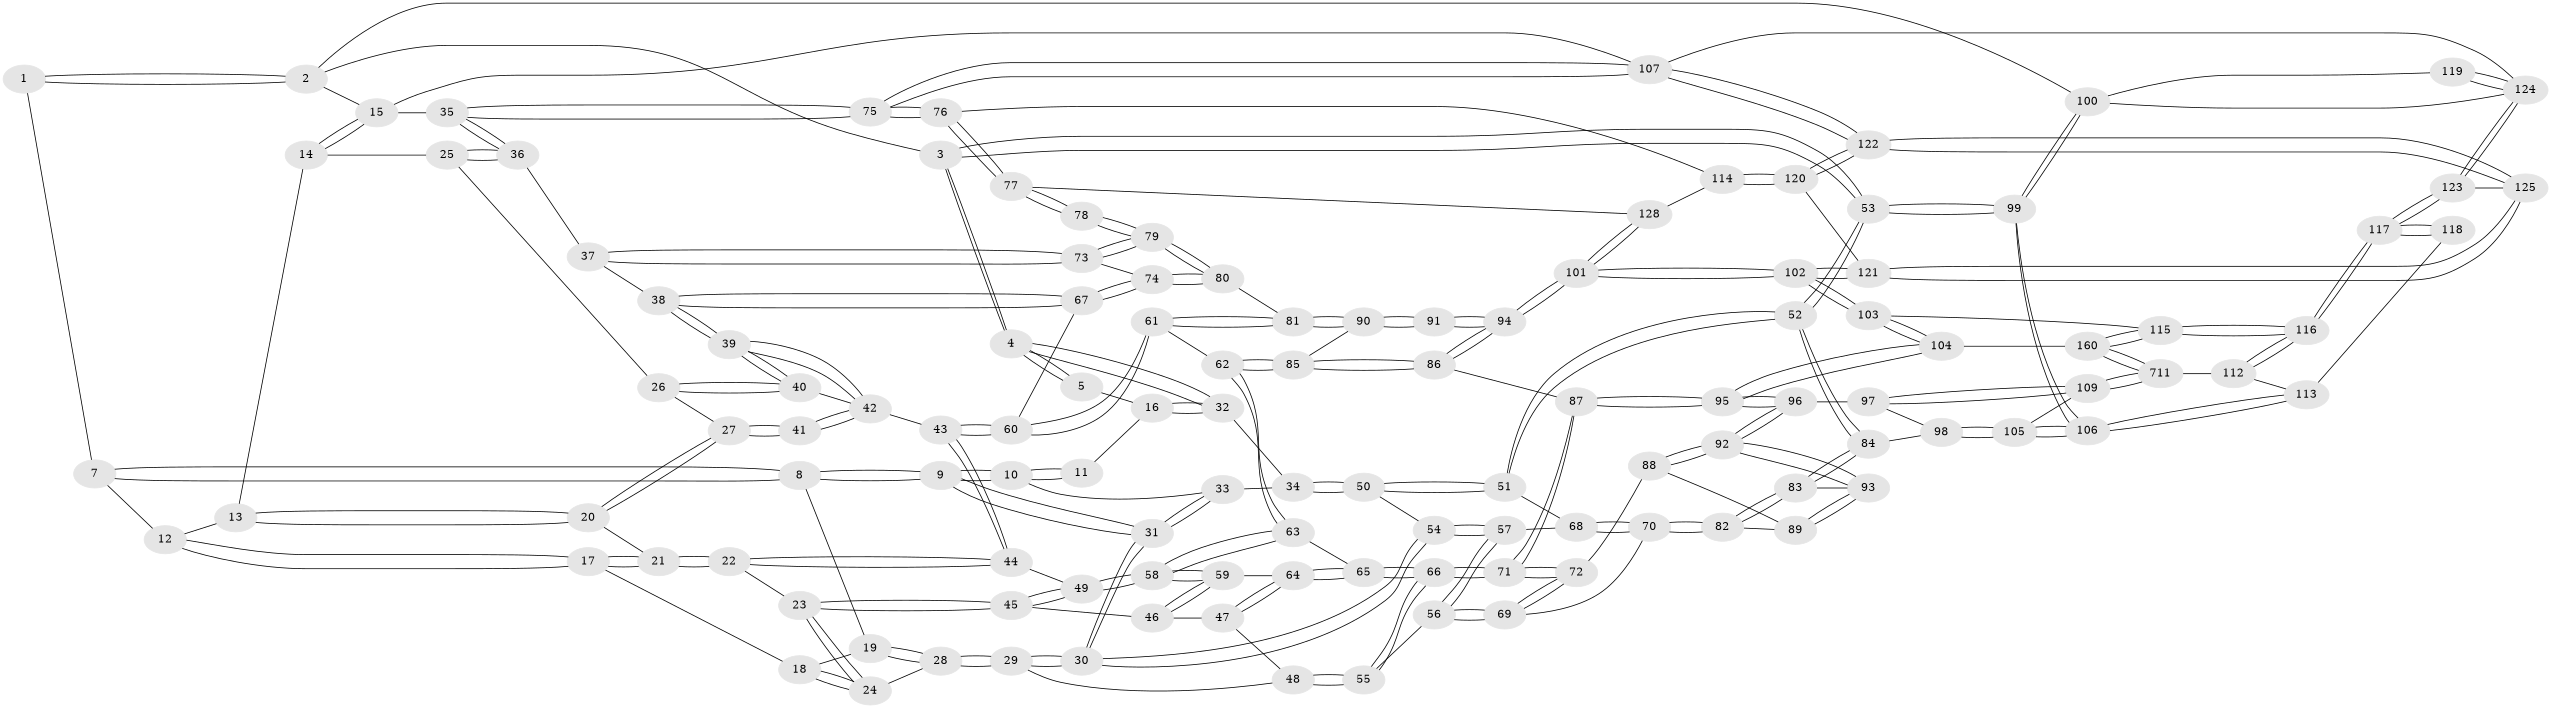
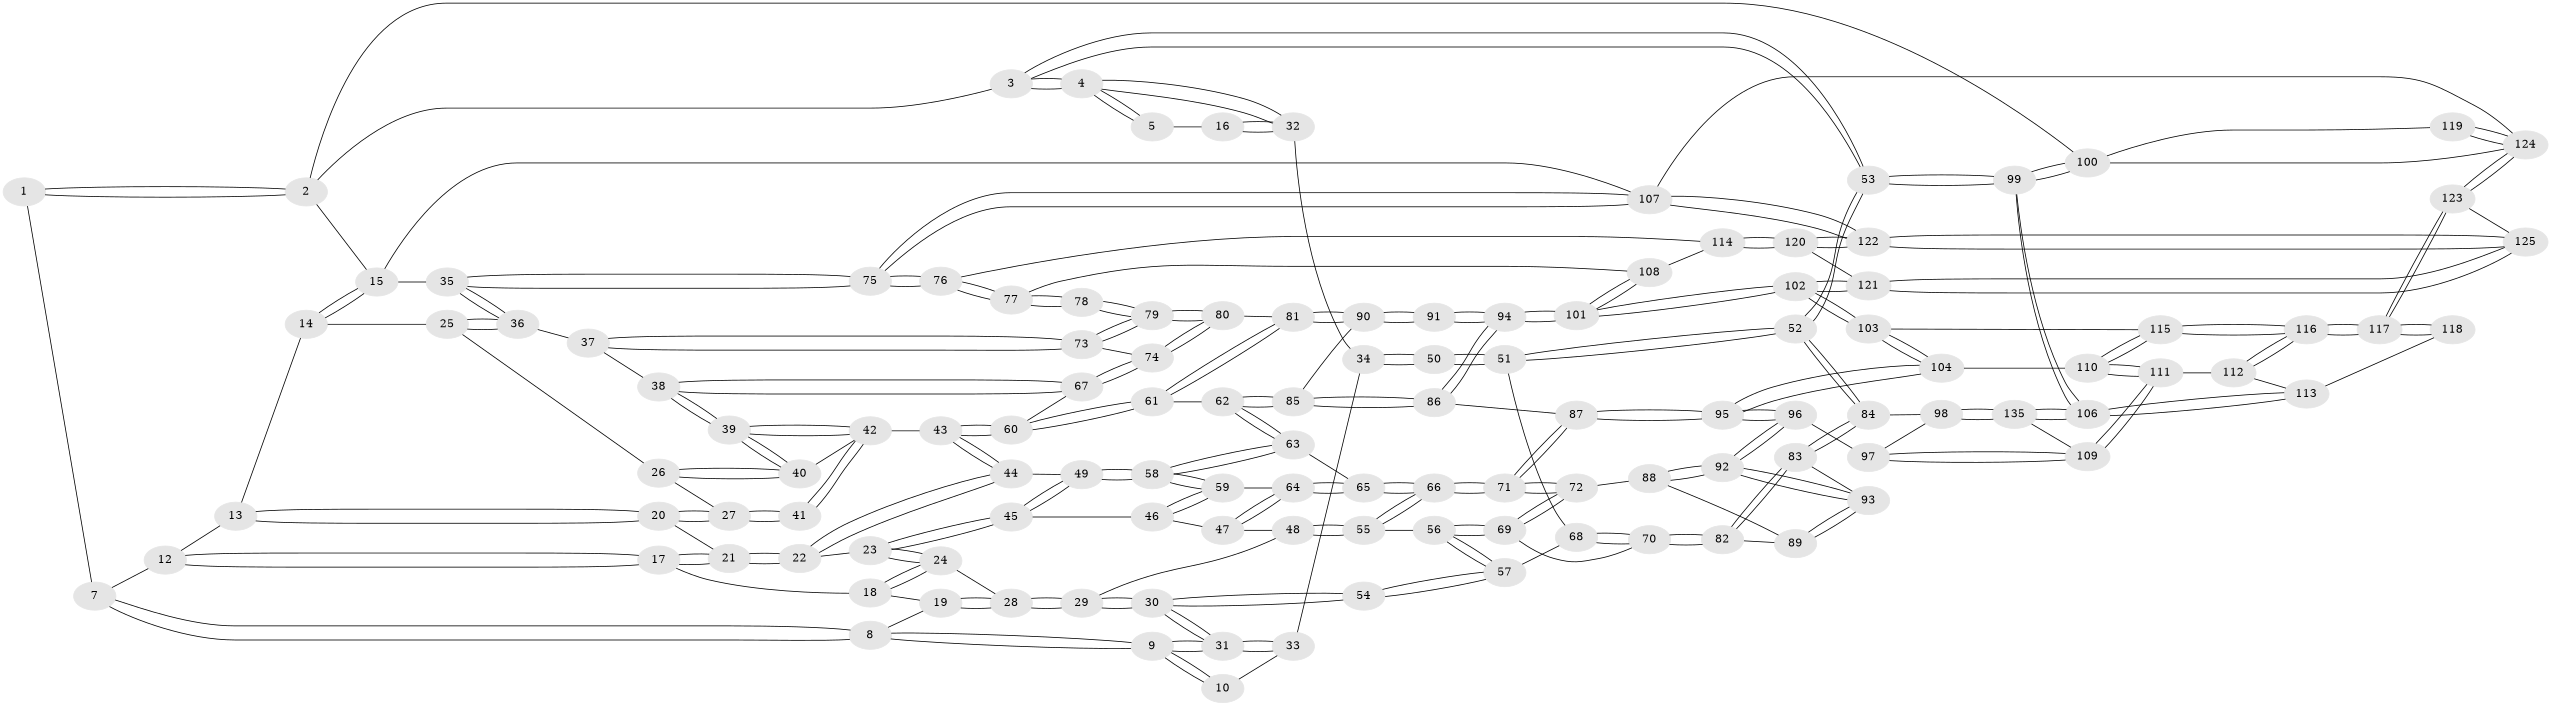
(1650, 215) -> (1650, 273)
(2088, 346) -> (2088, 368)
(2161, 374) -> (2161, 373)
(2015, 432) -> (2015, 414)
(1082, 473) -> none
(1399, 509) -> none
